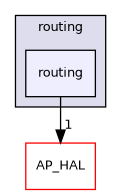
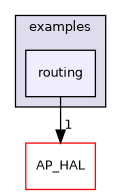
(61, 28) -> (61, 28)
